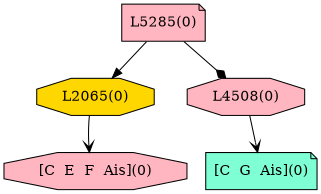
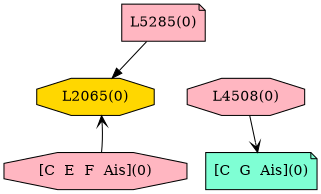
(200, 56) -> none
(89, 129) -> (102, 139)
